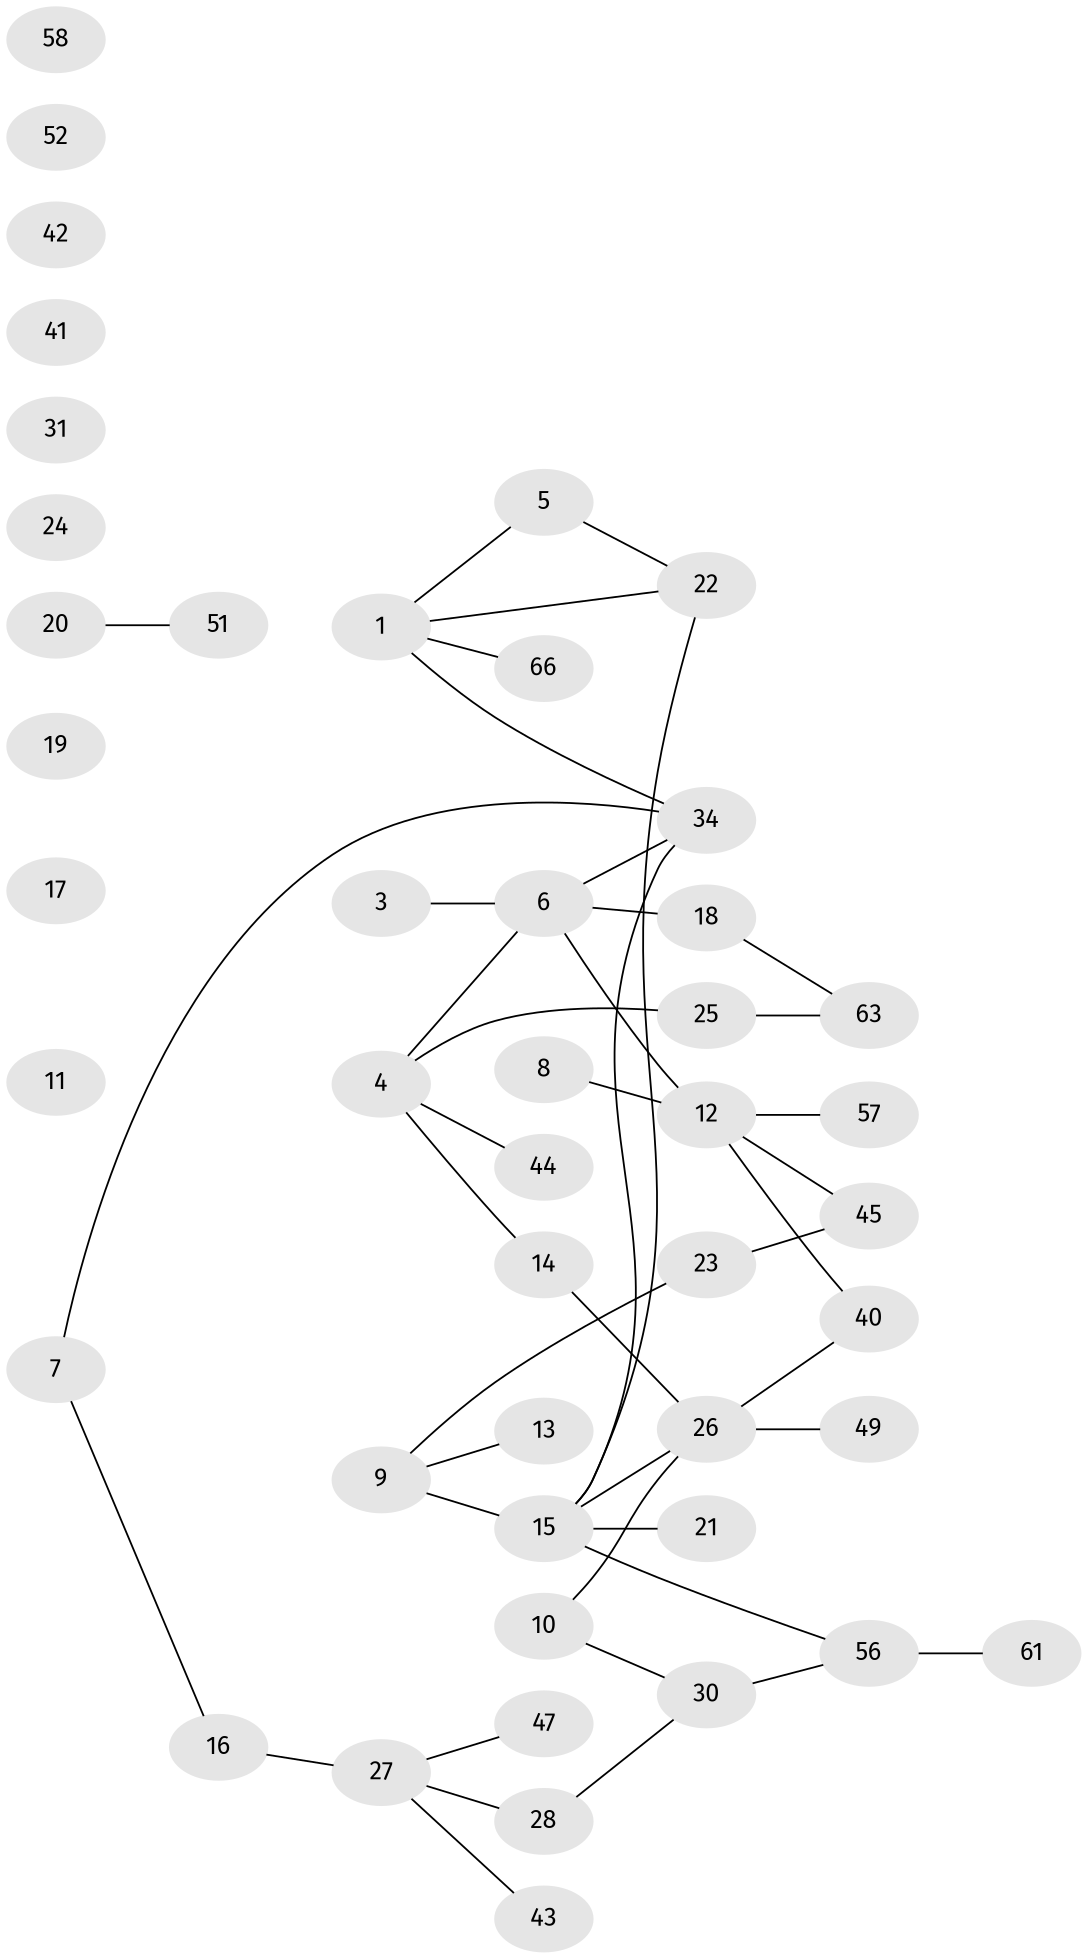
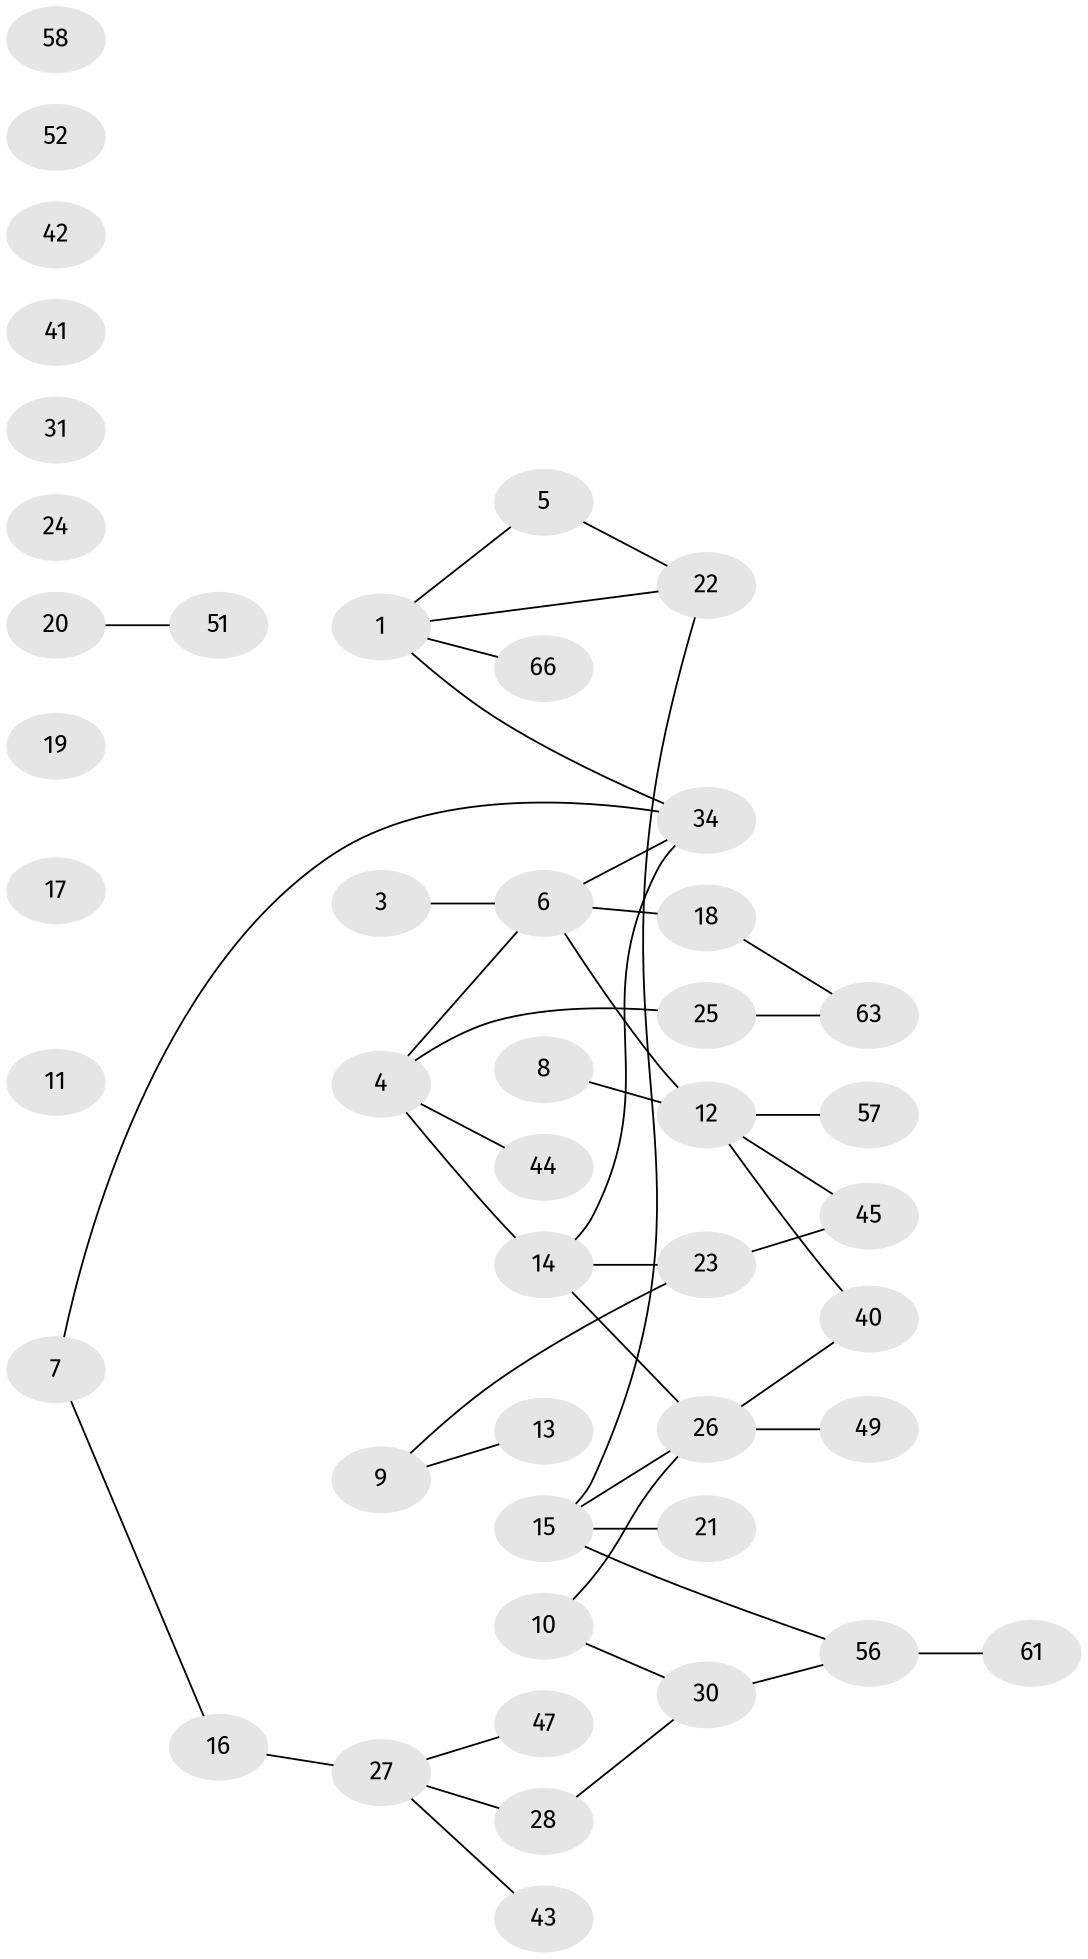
(625, 1175) -> (625, 1043)
none -> (625, 1265)
(463, 1504) -> none
